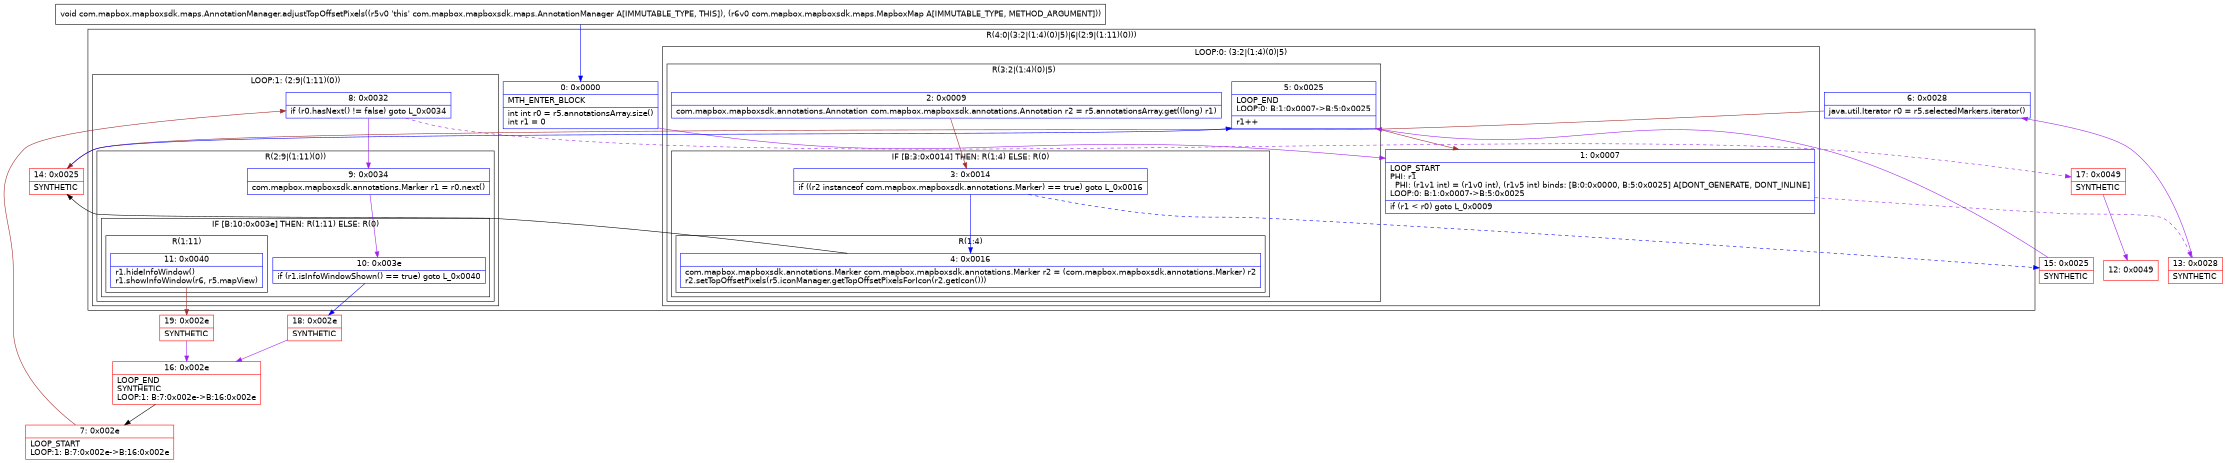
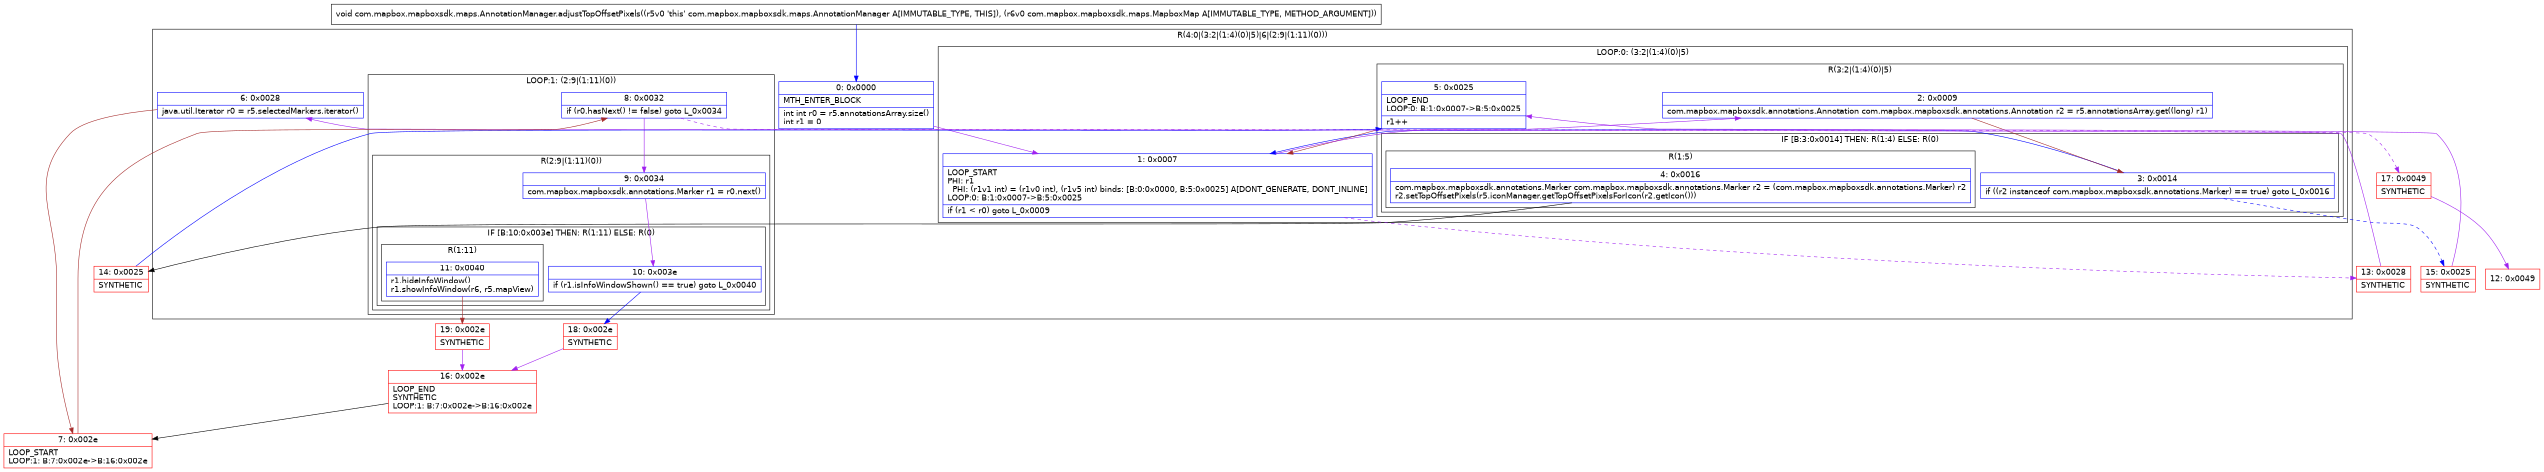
(945, 130) -> (52, 232)
none -> (1504, 130)
(971, 221) -> (1702, 130)
(971, 242) -> (1681, 157)
